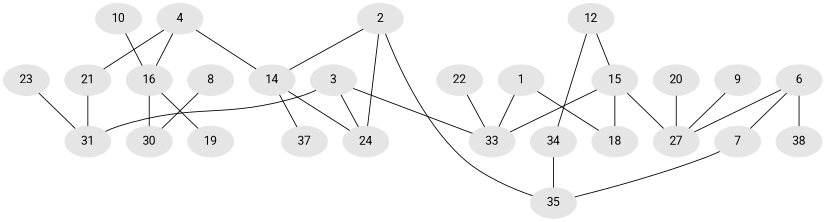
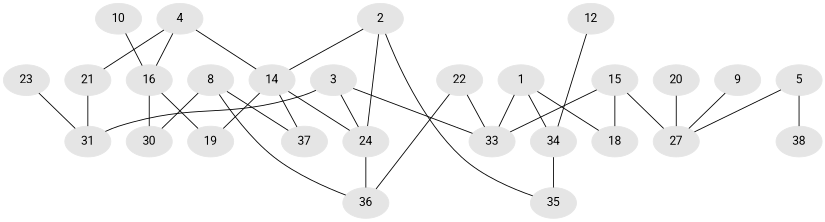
(603, 50) -> none
(799, 80) -> (799, 80)
none -> (241, 111)
none -> (537, 111)
none -> (259, 112)
(738, 142) -> none
none -> (366, 203)
